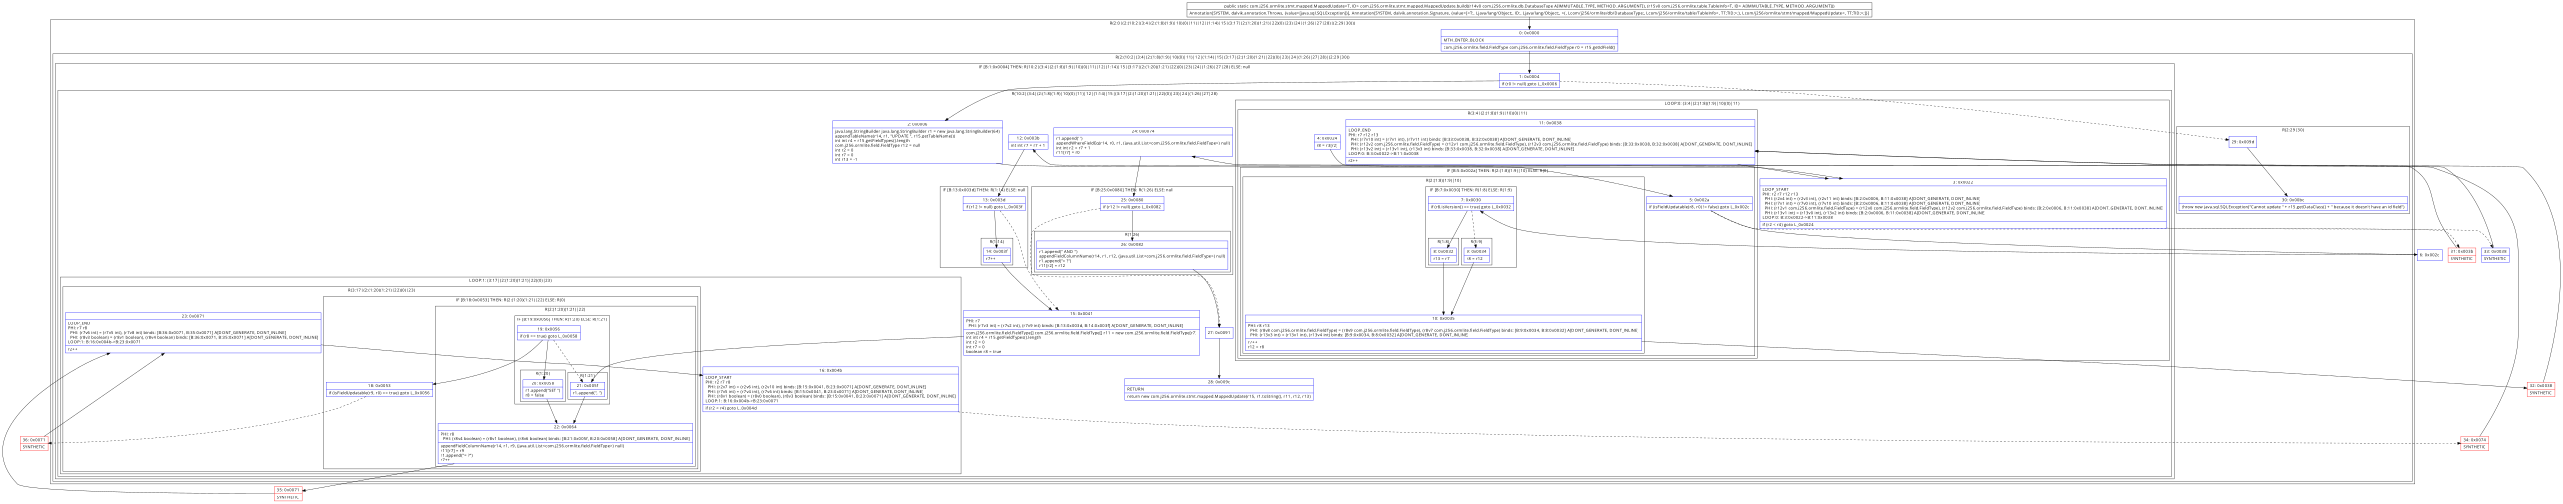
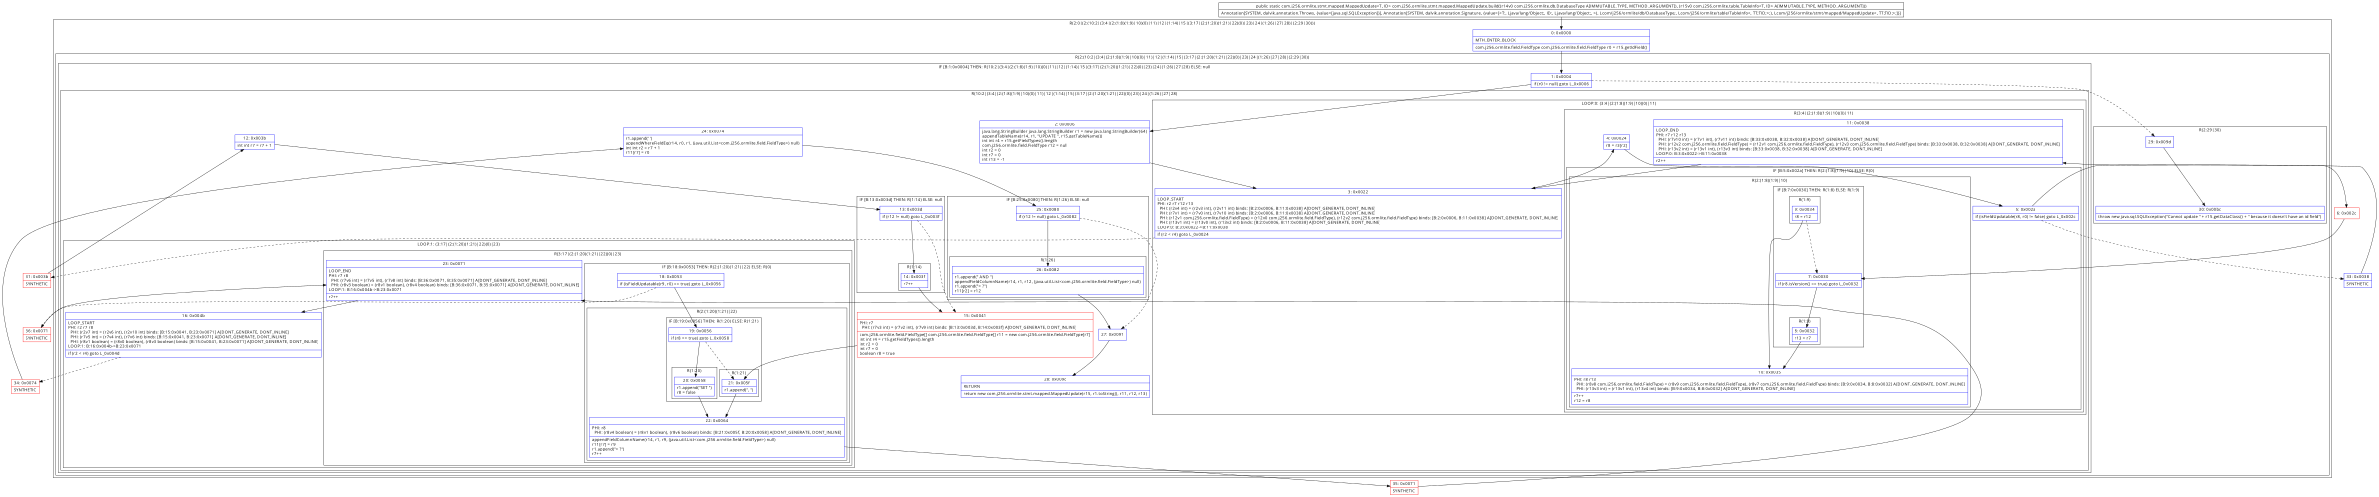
none -> (1582, 174)
(1474, 228) -> (1811, 245)
(2430, 255) -> (2347, 213)
(1082, 333) -> (975, 335)
(493, 370) -> (684, 305)
(2541, 389) -> none
